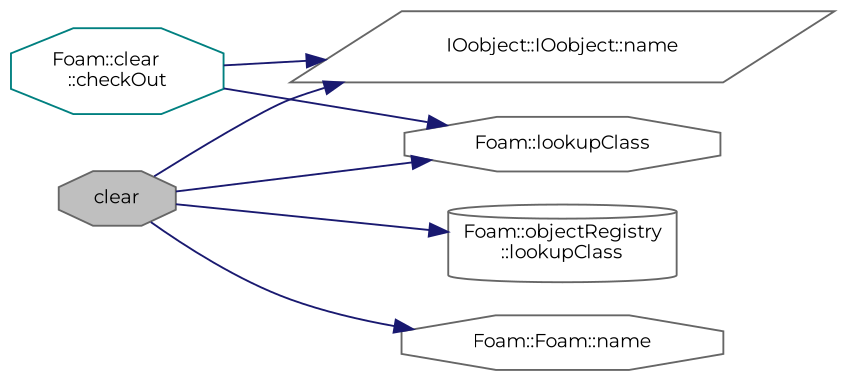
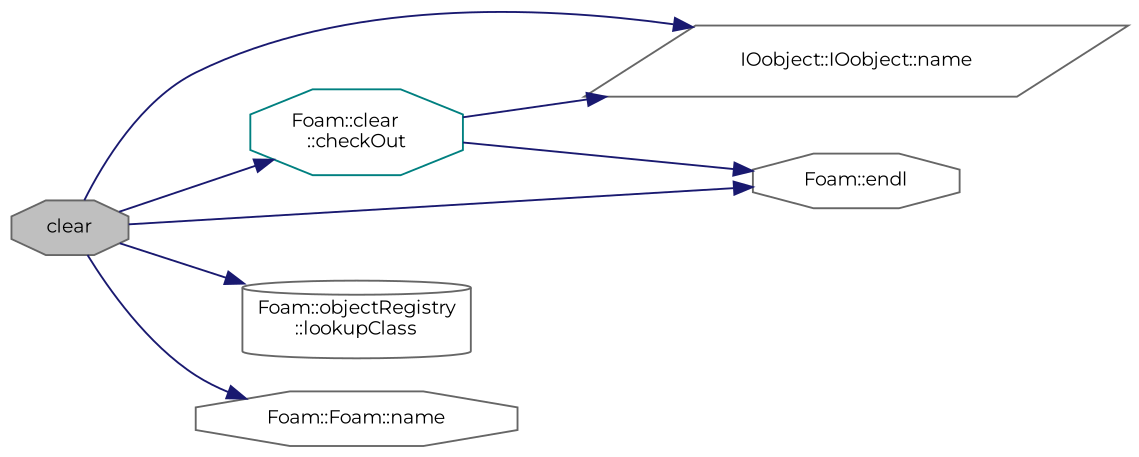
(562, 144) -> (856, 181)
none -> (187, 189)
